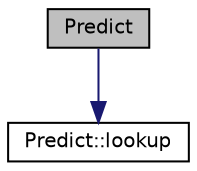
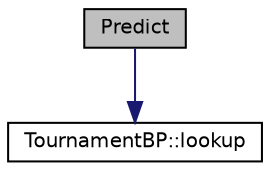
(98, 142) -> (135, 142)
